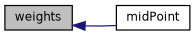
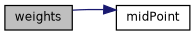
(101, 26) -> (88, 10)
